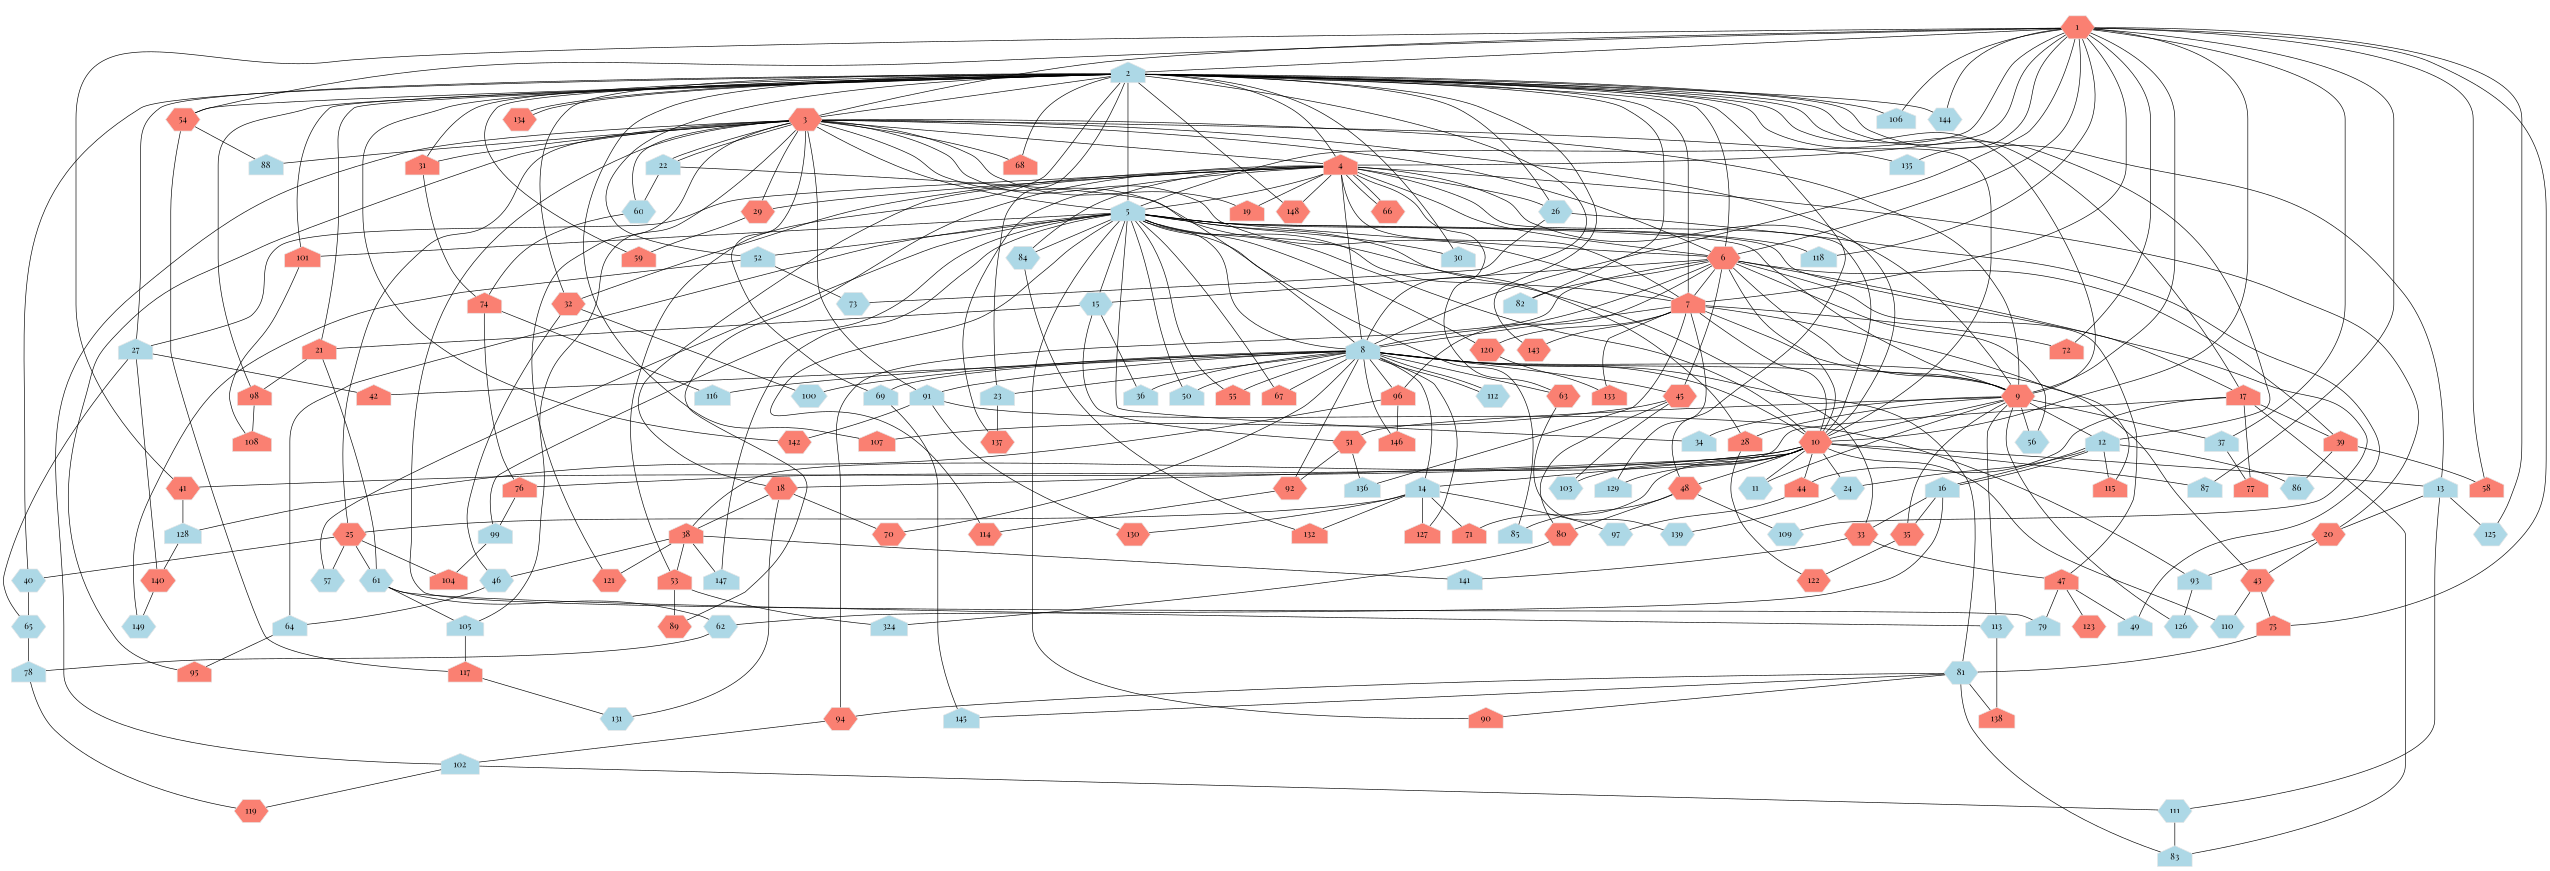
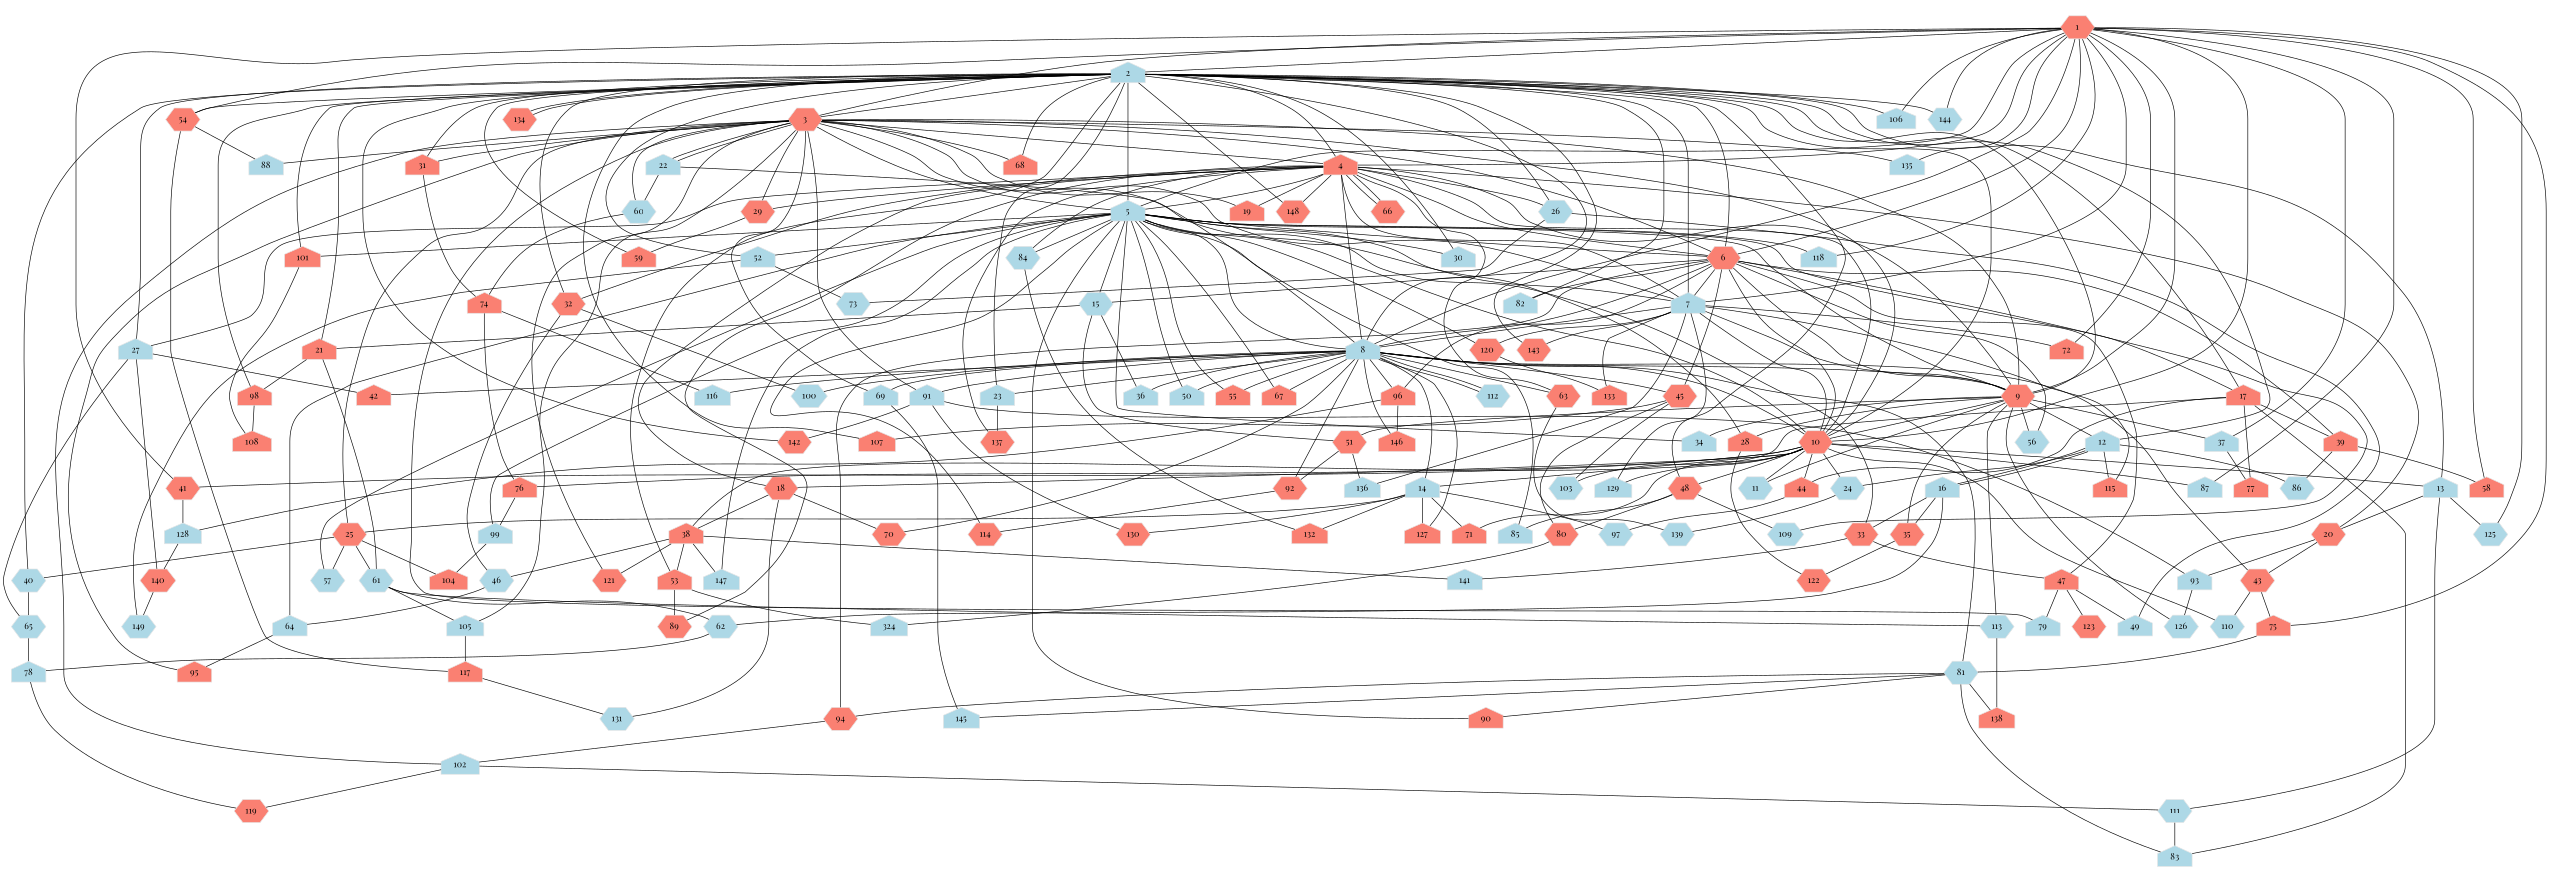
(1688, 304) -> (1688, 304)
